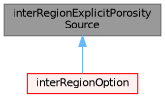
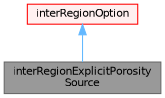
(83, 60) -> (83, 48)
